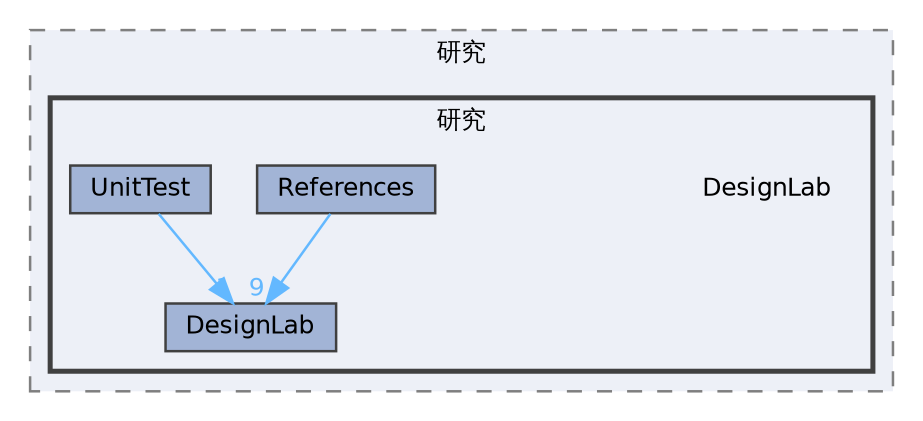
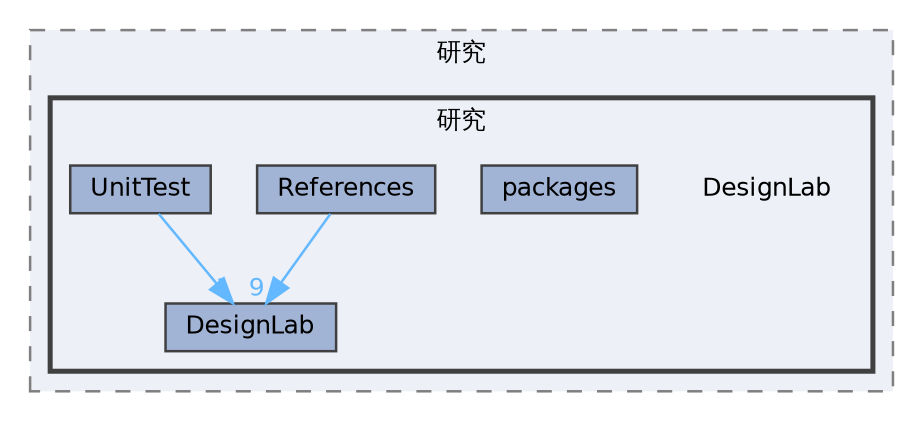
none -> (559, 189)
